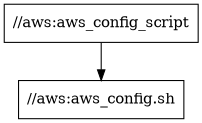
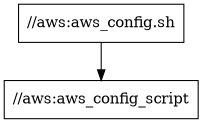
(101, 56) -> (101, 56)
